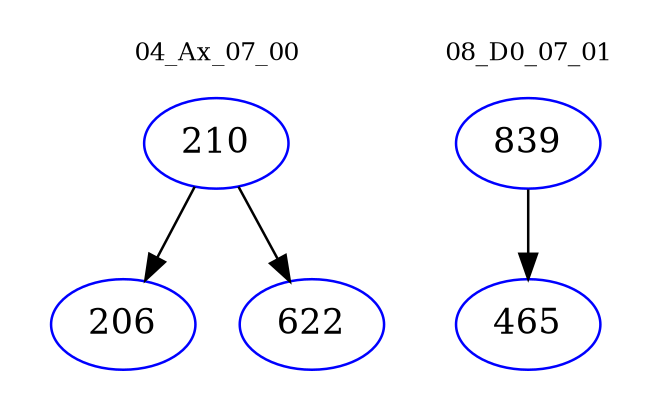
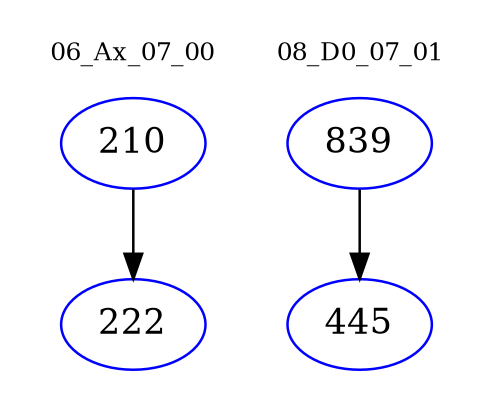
(218, 54) -> (133, 54)
(123, 324) -> none
(312, 324) -> (133, 324)
(528, 324) -> (360, 324)
